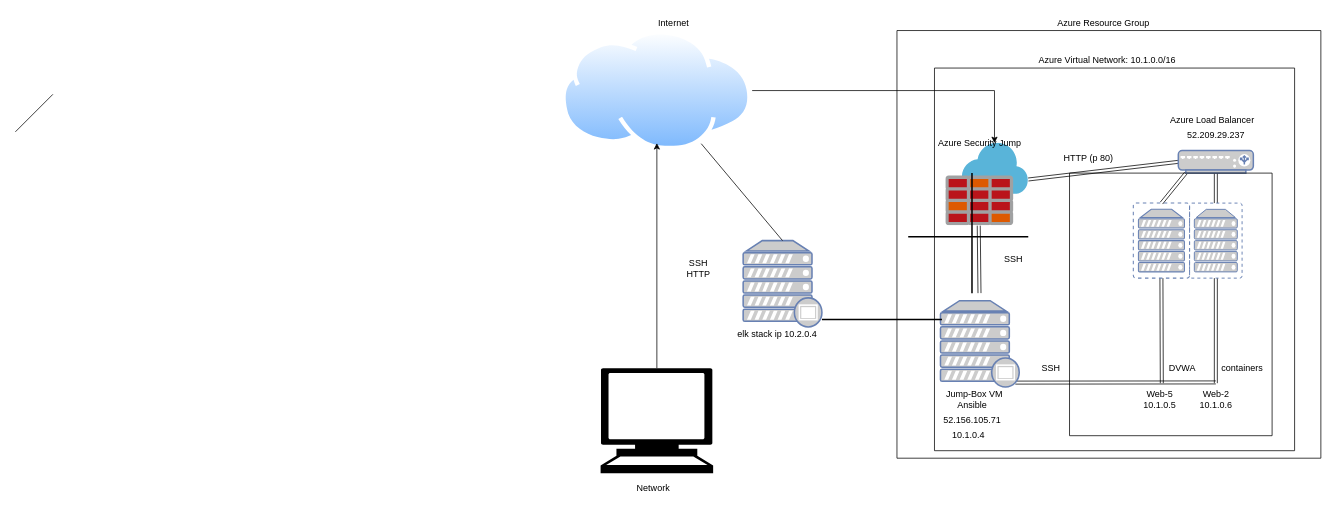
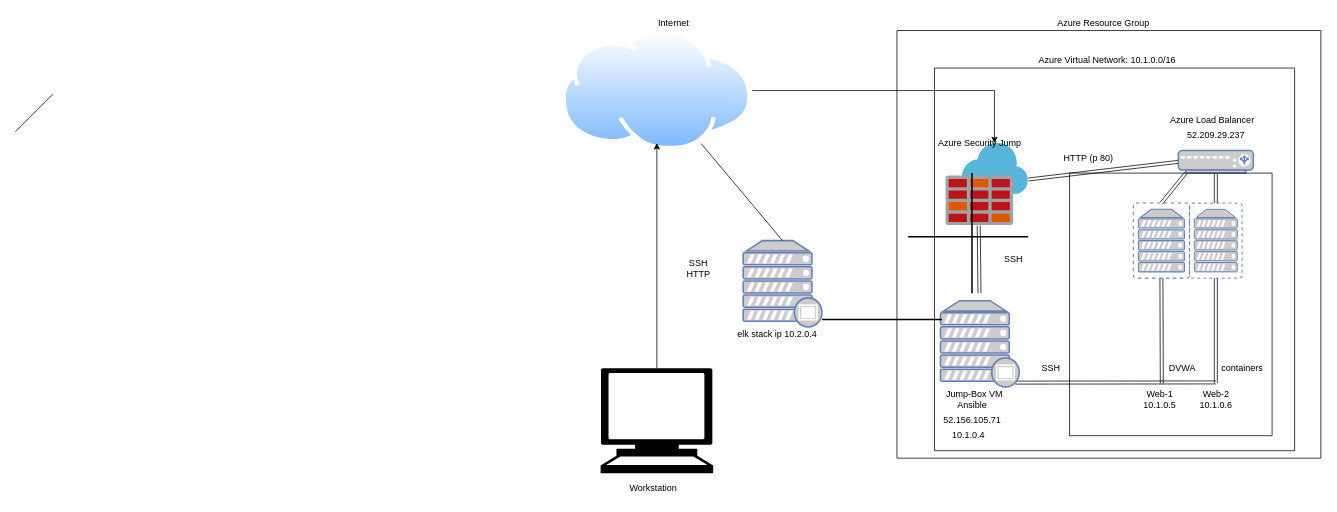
(1160, 394) -> (1160, 394)
(653, 488) -> (653, 488)
